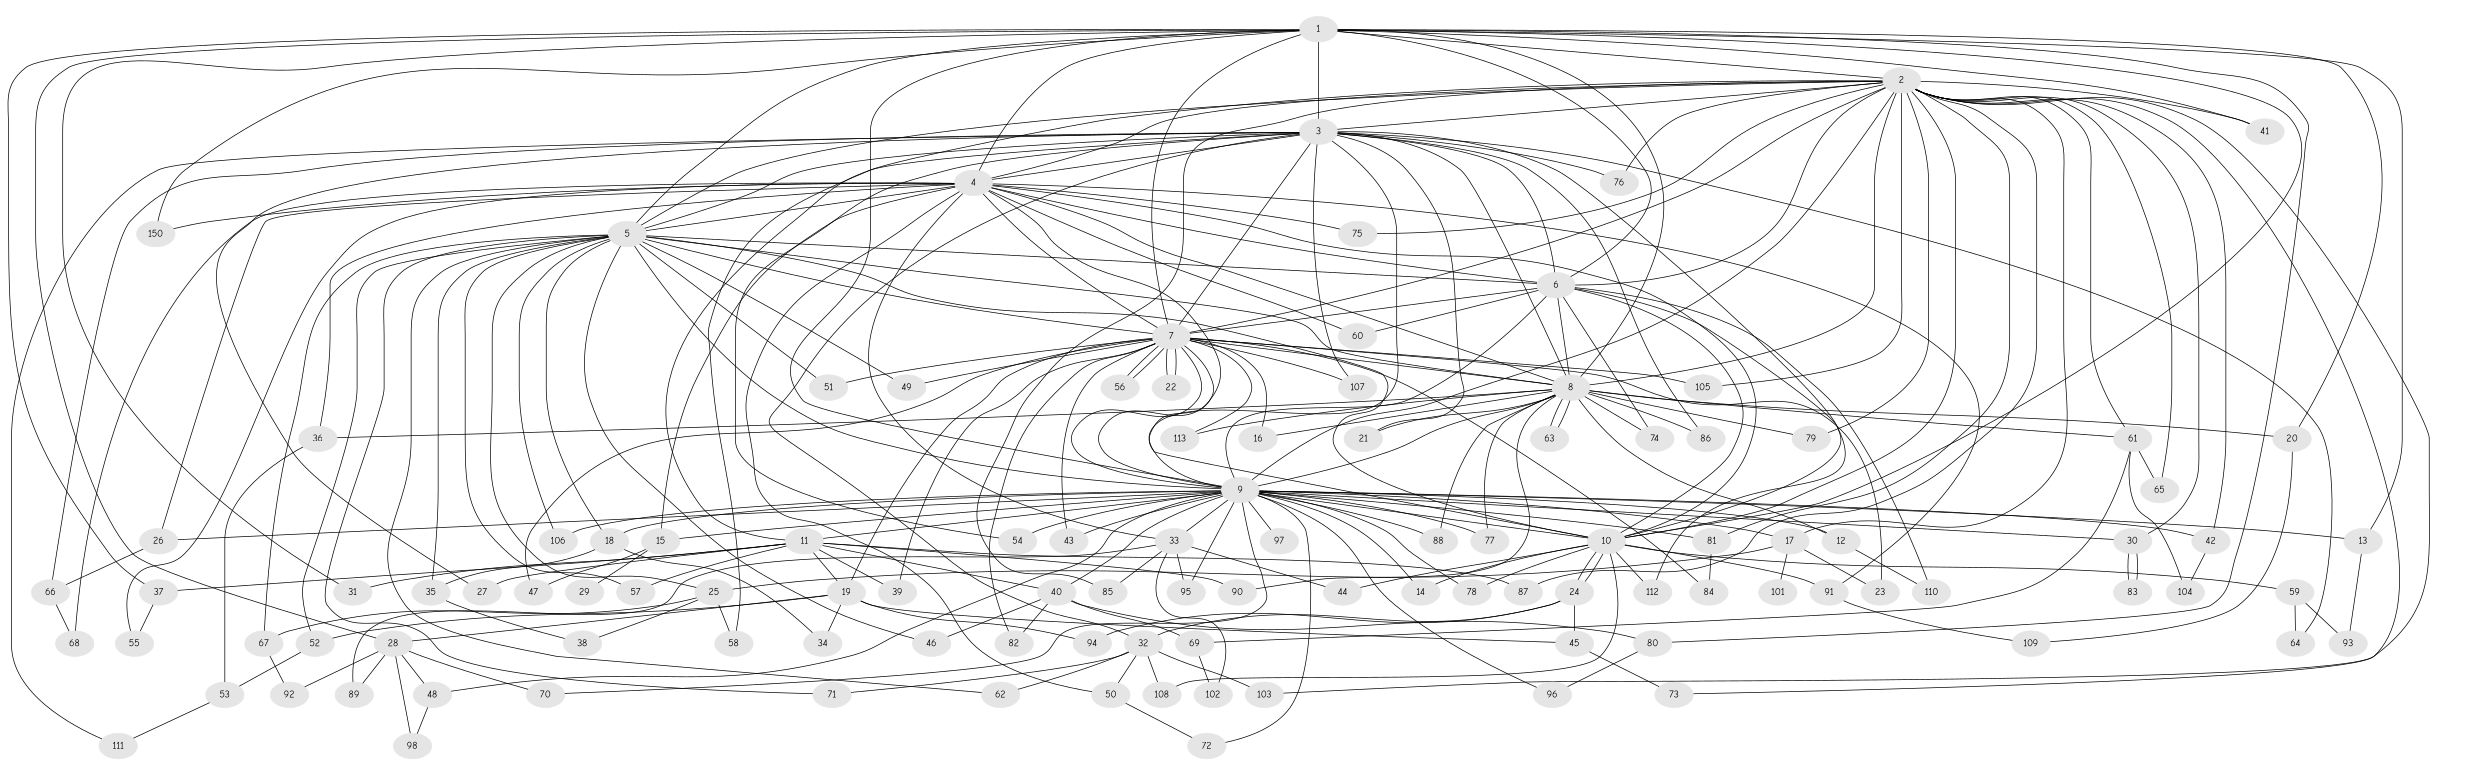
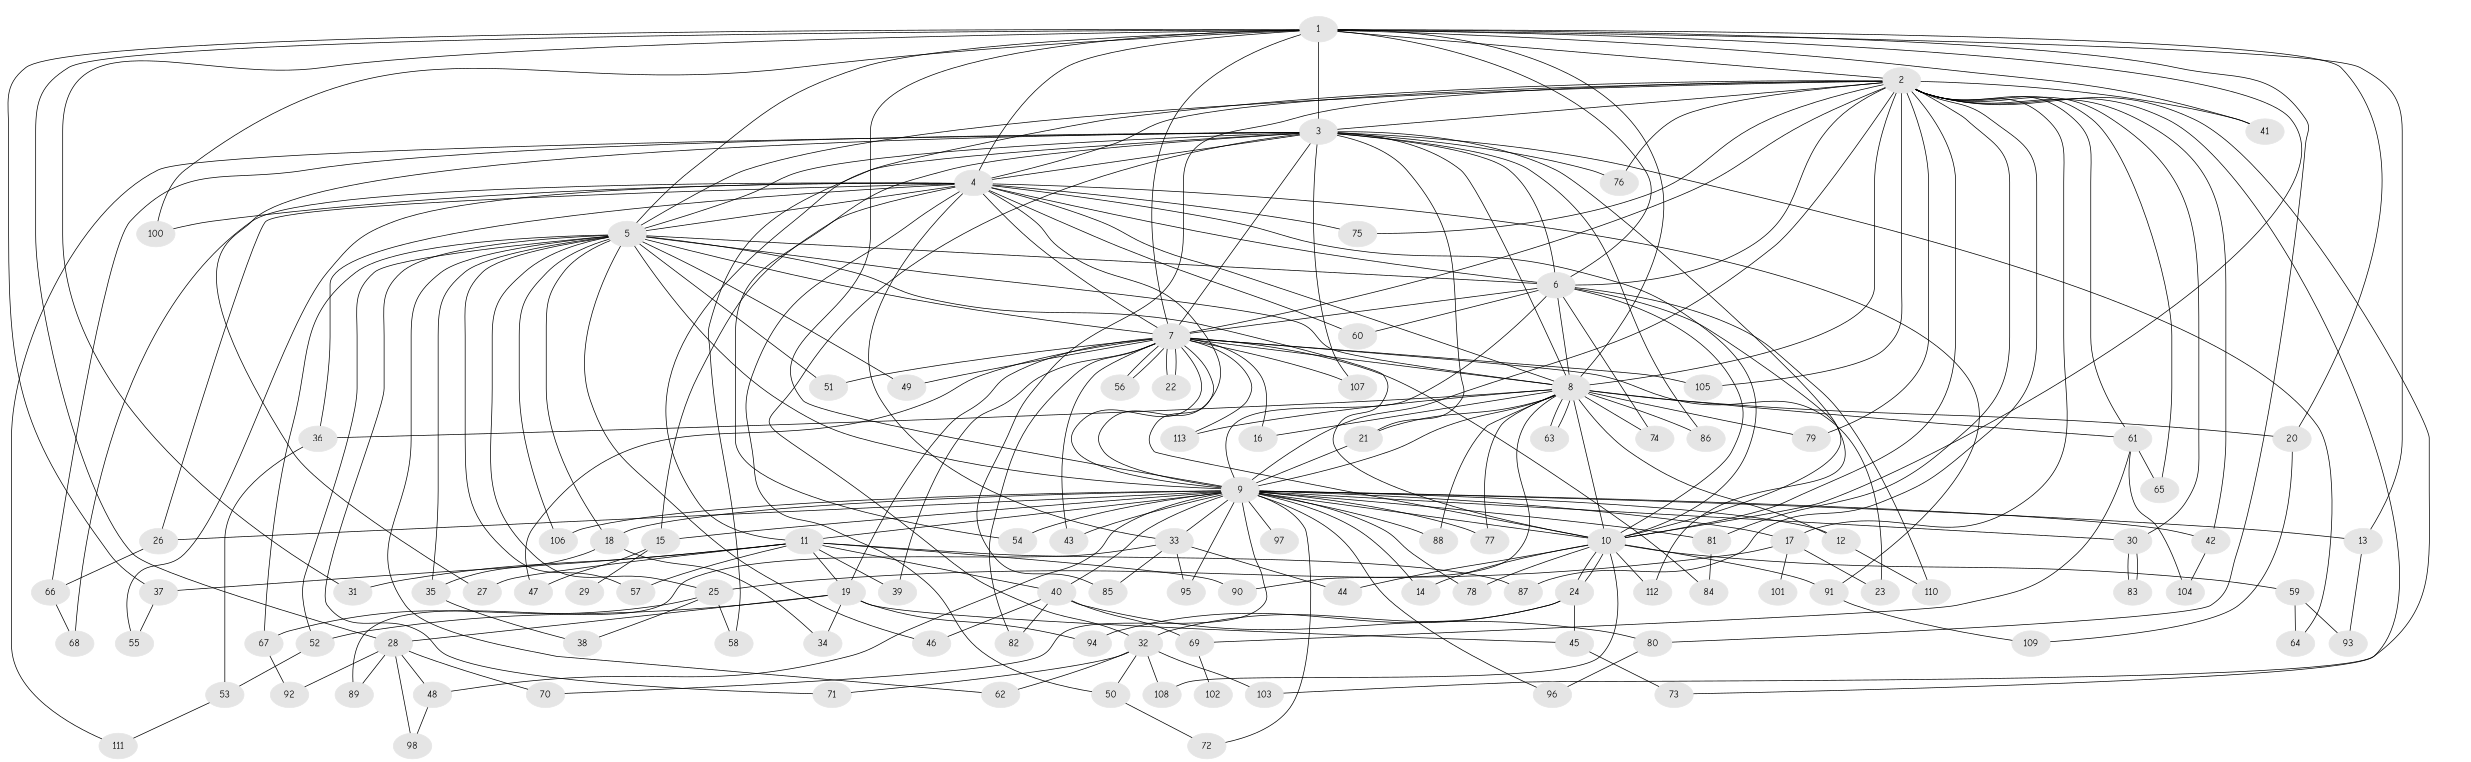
(156, 234) -> (156, 234)
(1397, 337) -> (1302, 464)
none -> (1589, 465)
(1172, 615) -> none
